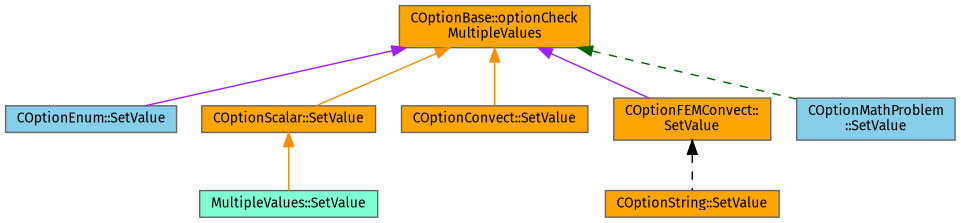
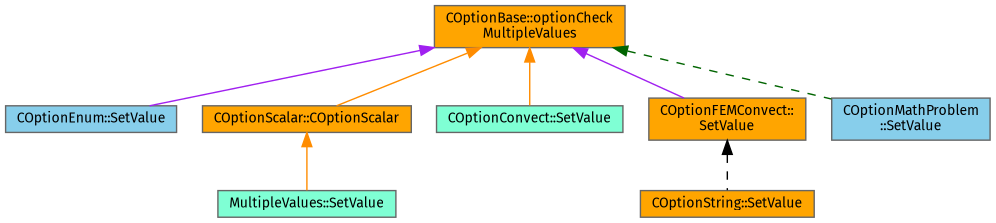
(289, 119) -> (307, 119)
(495, 119) -> (530, 119)
